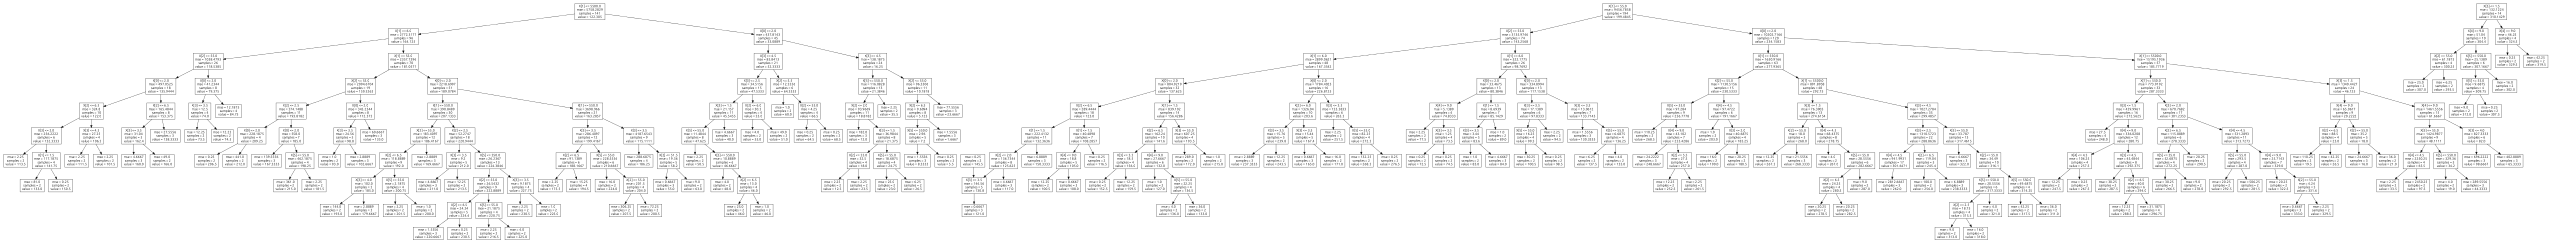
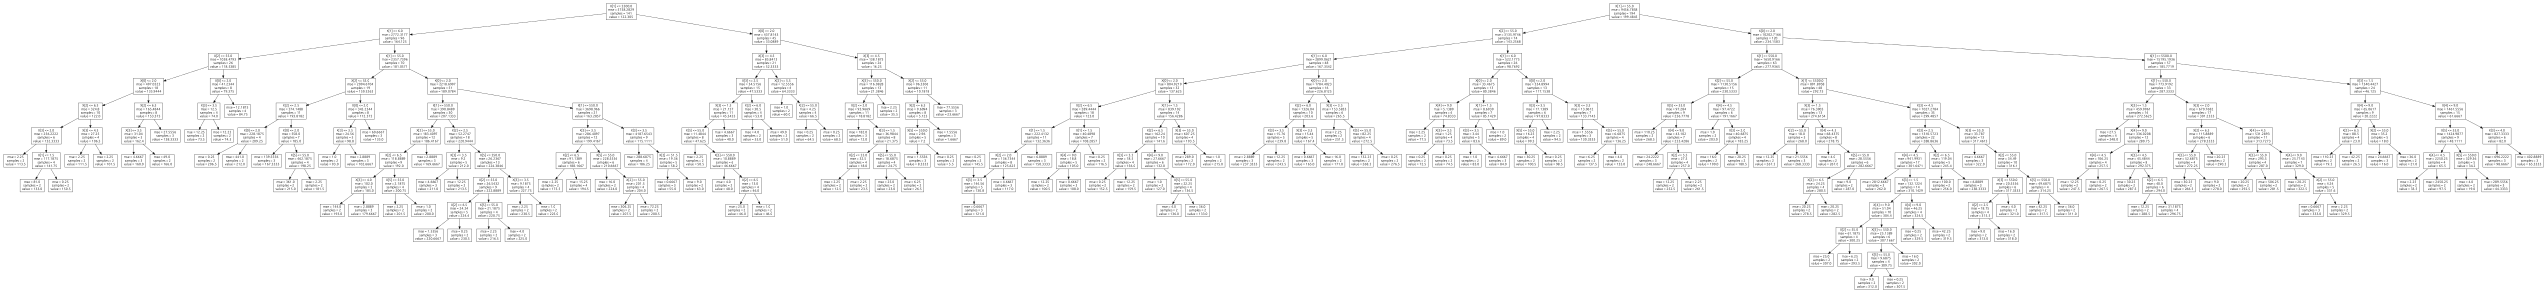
none -> (1910, 172)
